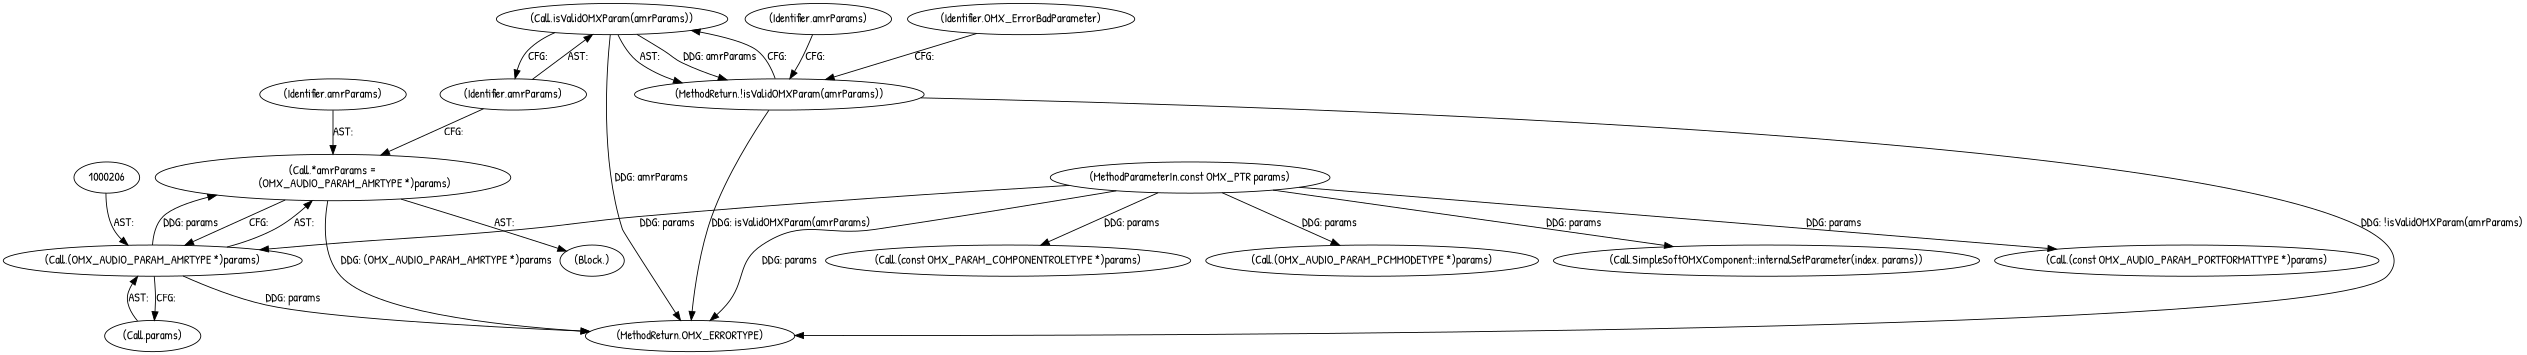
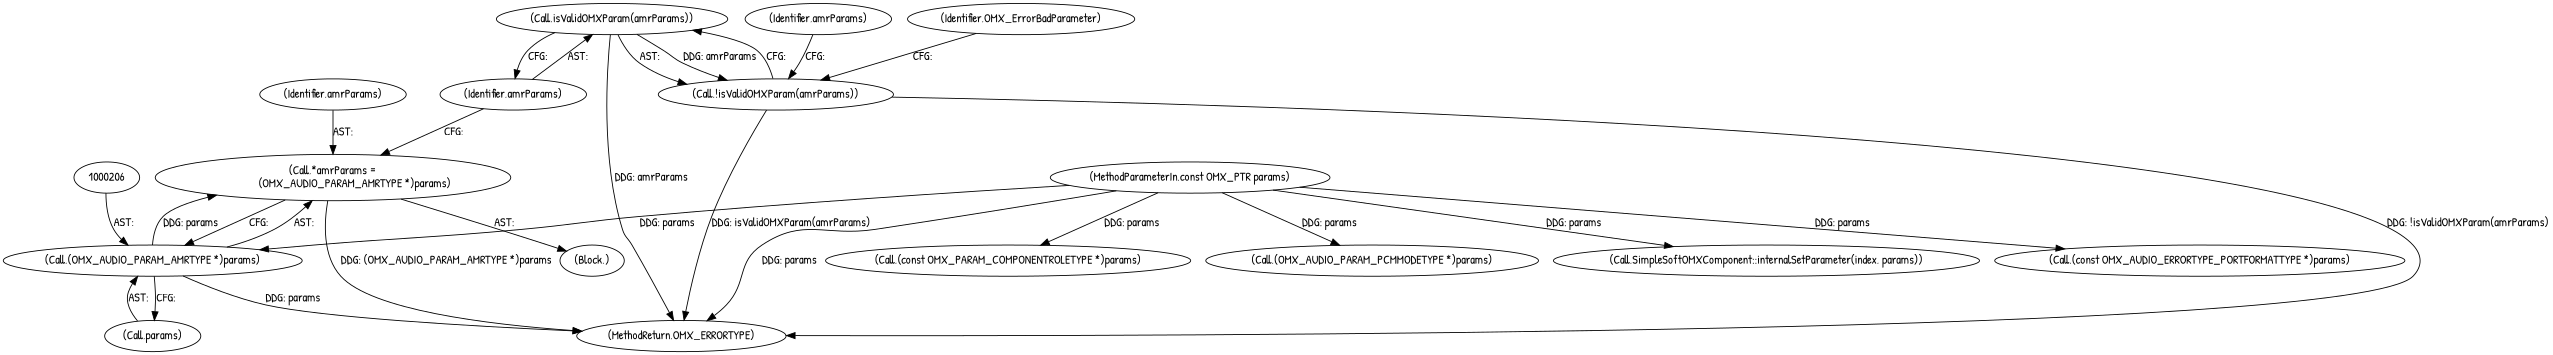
(779, 94) -> (776, 94)
(2187, 261) -> (2200, 261)
